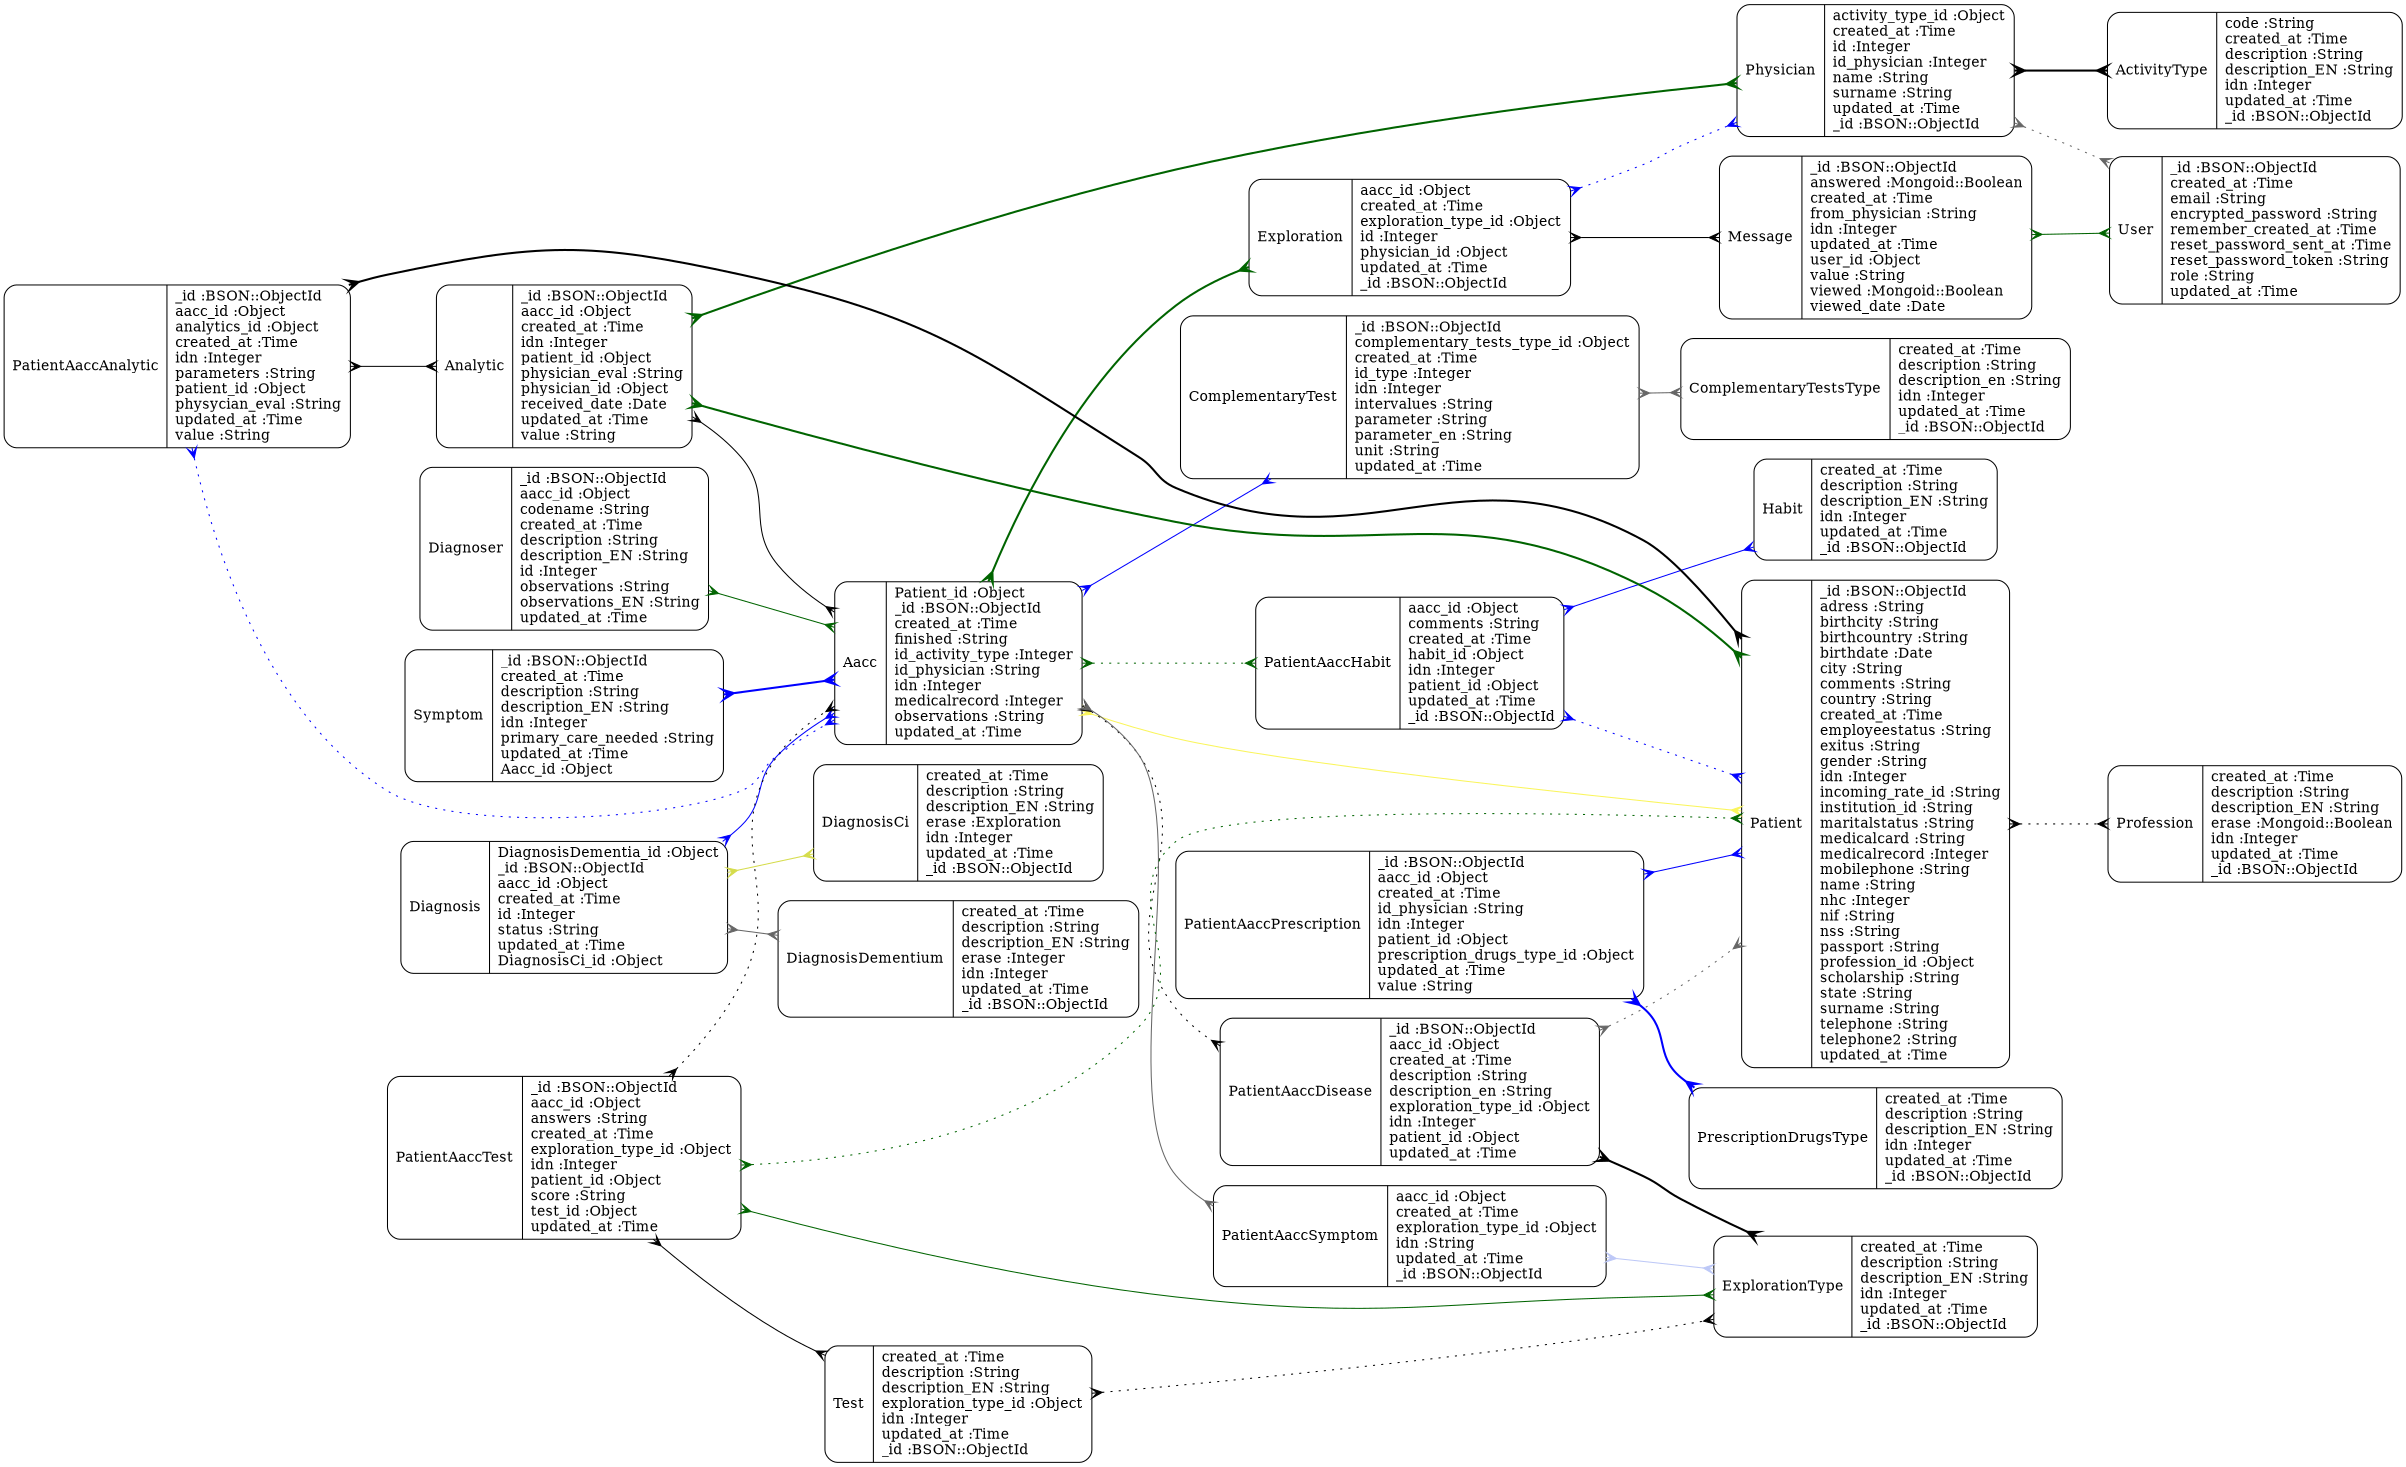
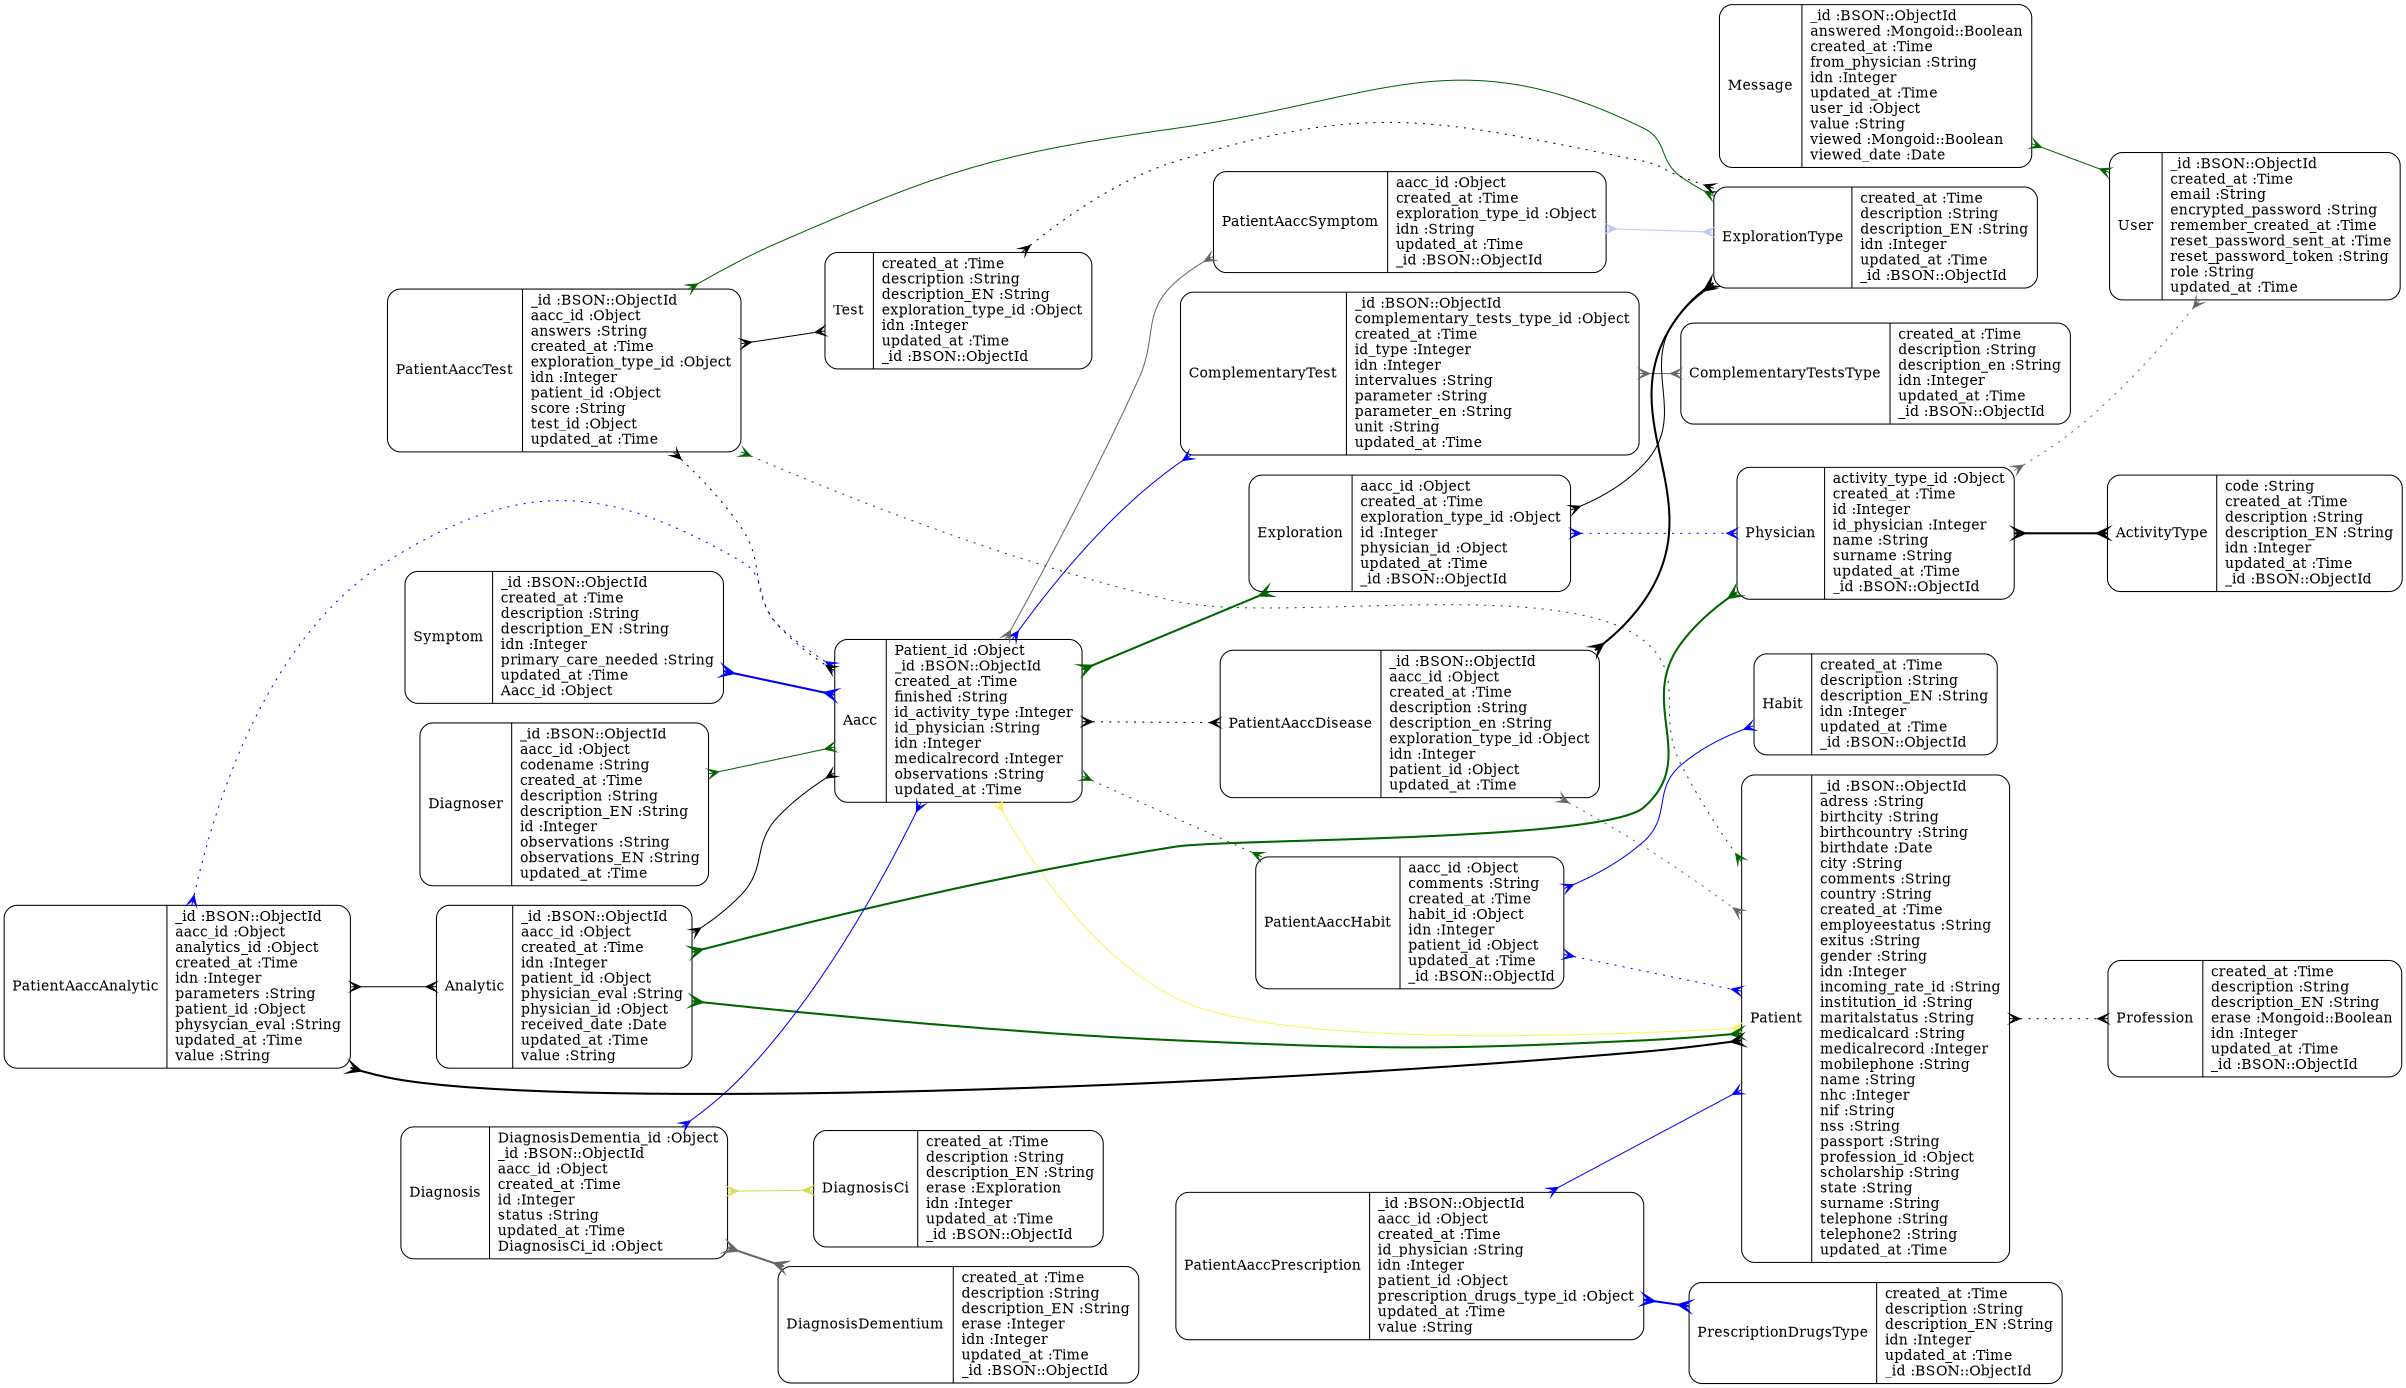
(1645, 238) -> (1664, 411)
(750, 932) -> (756, 1257)
